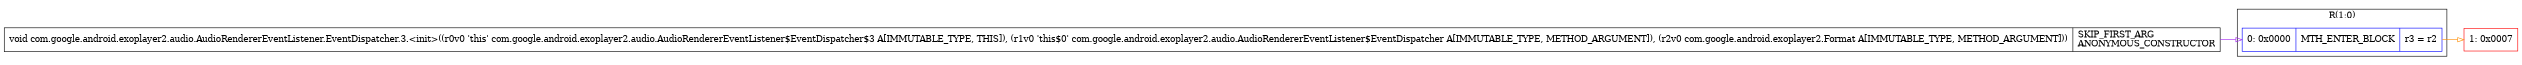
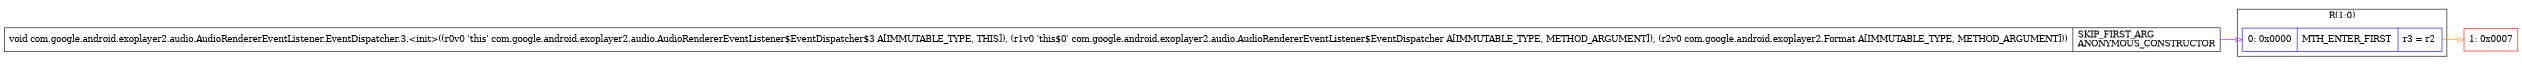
(2348, 39) -> (2347, 39)
